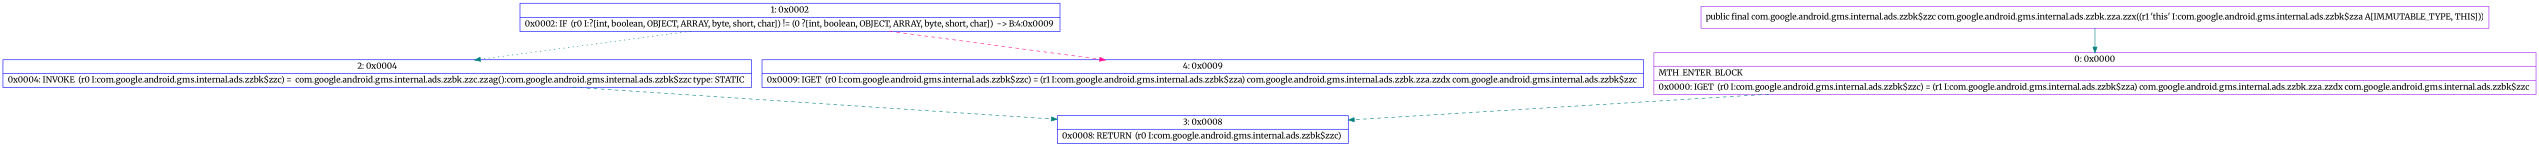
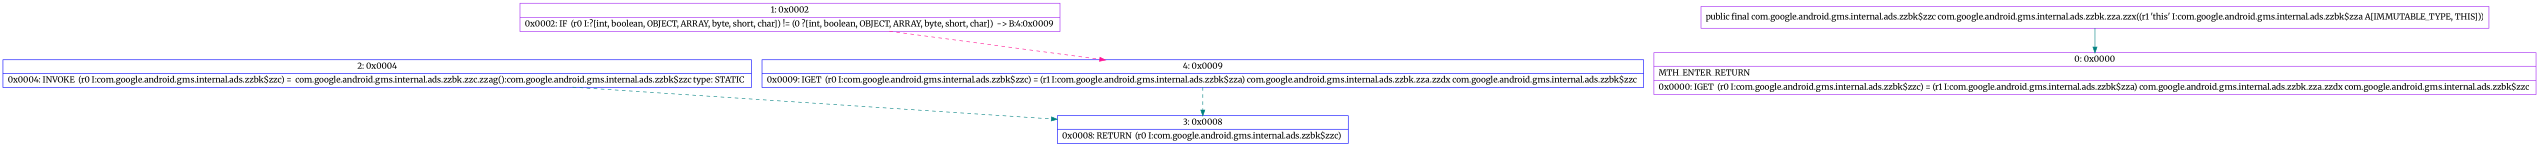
(790, 17) -> (790, 17)
(586, 45) -> none
(1701, 73) -> (1704, 73)
(1562, 107) -> (1203, 99)
